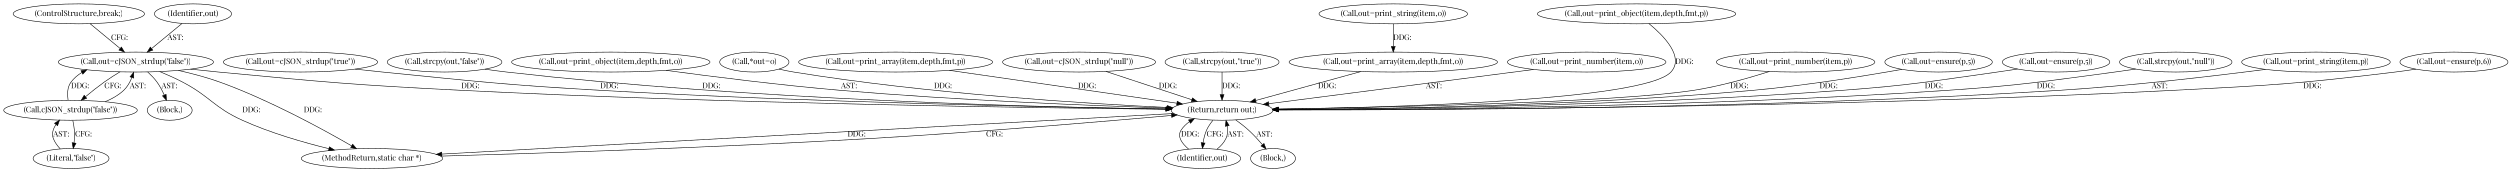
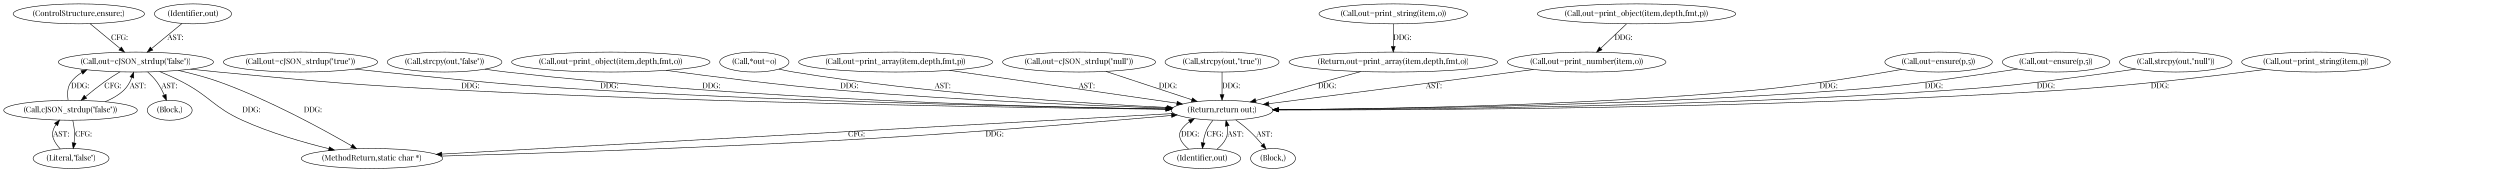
(79, 14) -> (79, 14)
(1393, 62) -> (1393, 62)
(1796, 62) -> none
(2454, 62) -> none
(850, 86) -> (850, 86)
(944, 86) -> (944, 86)
(1088, 86) -> (1088, 86)
(2161, 86) -> (2161, 86)
(1529, 99) -> (1614, 36)
(858, 134) -> (858, 134)
(996, 134) -> (996, 134)
